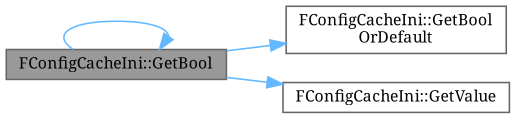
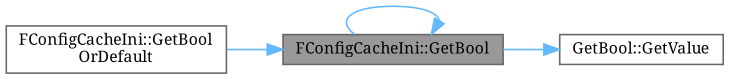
(248, 48) -> (247, 50)
(396, 97) -> (641, 50)
